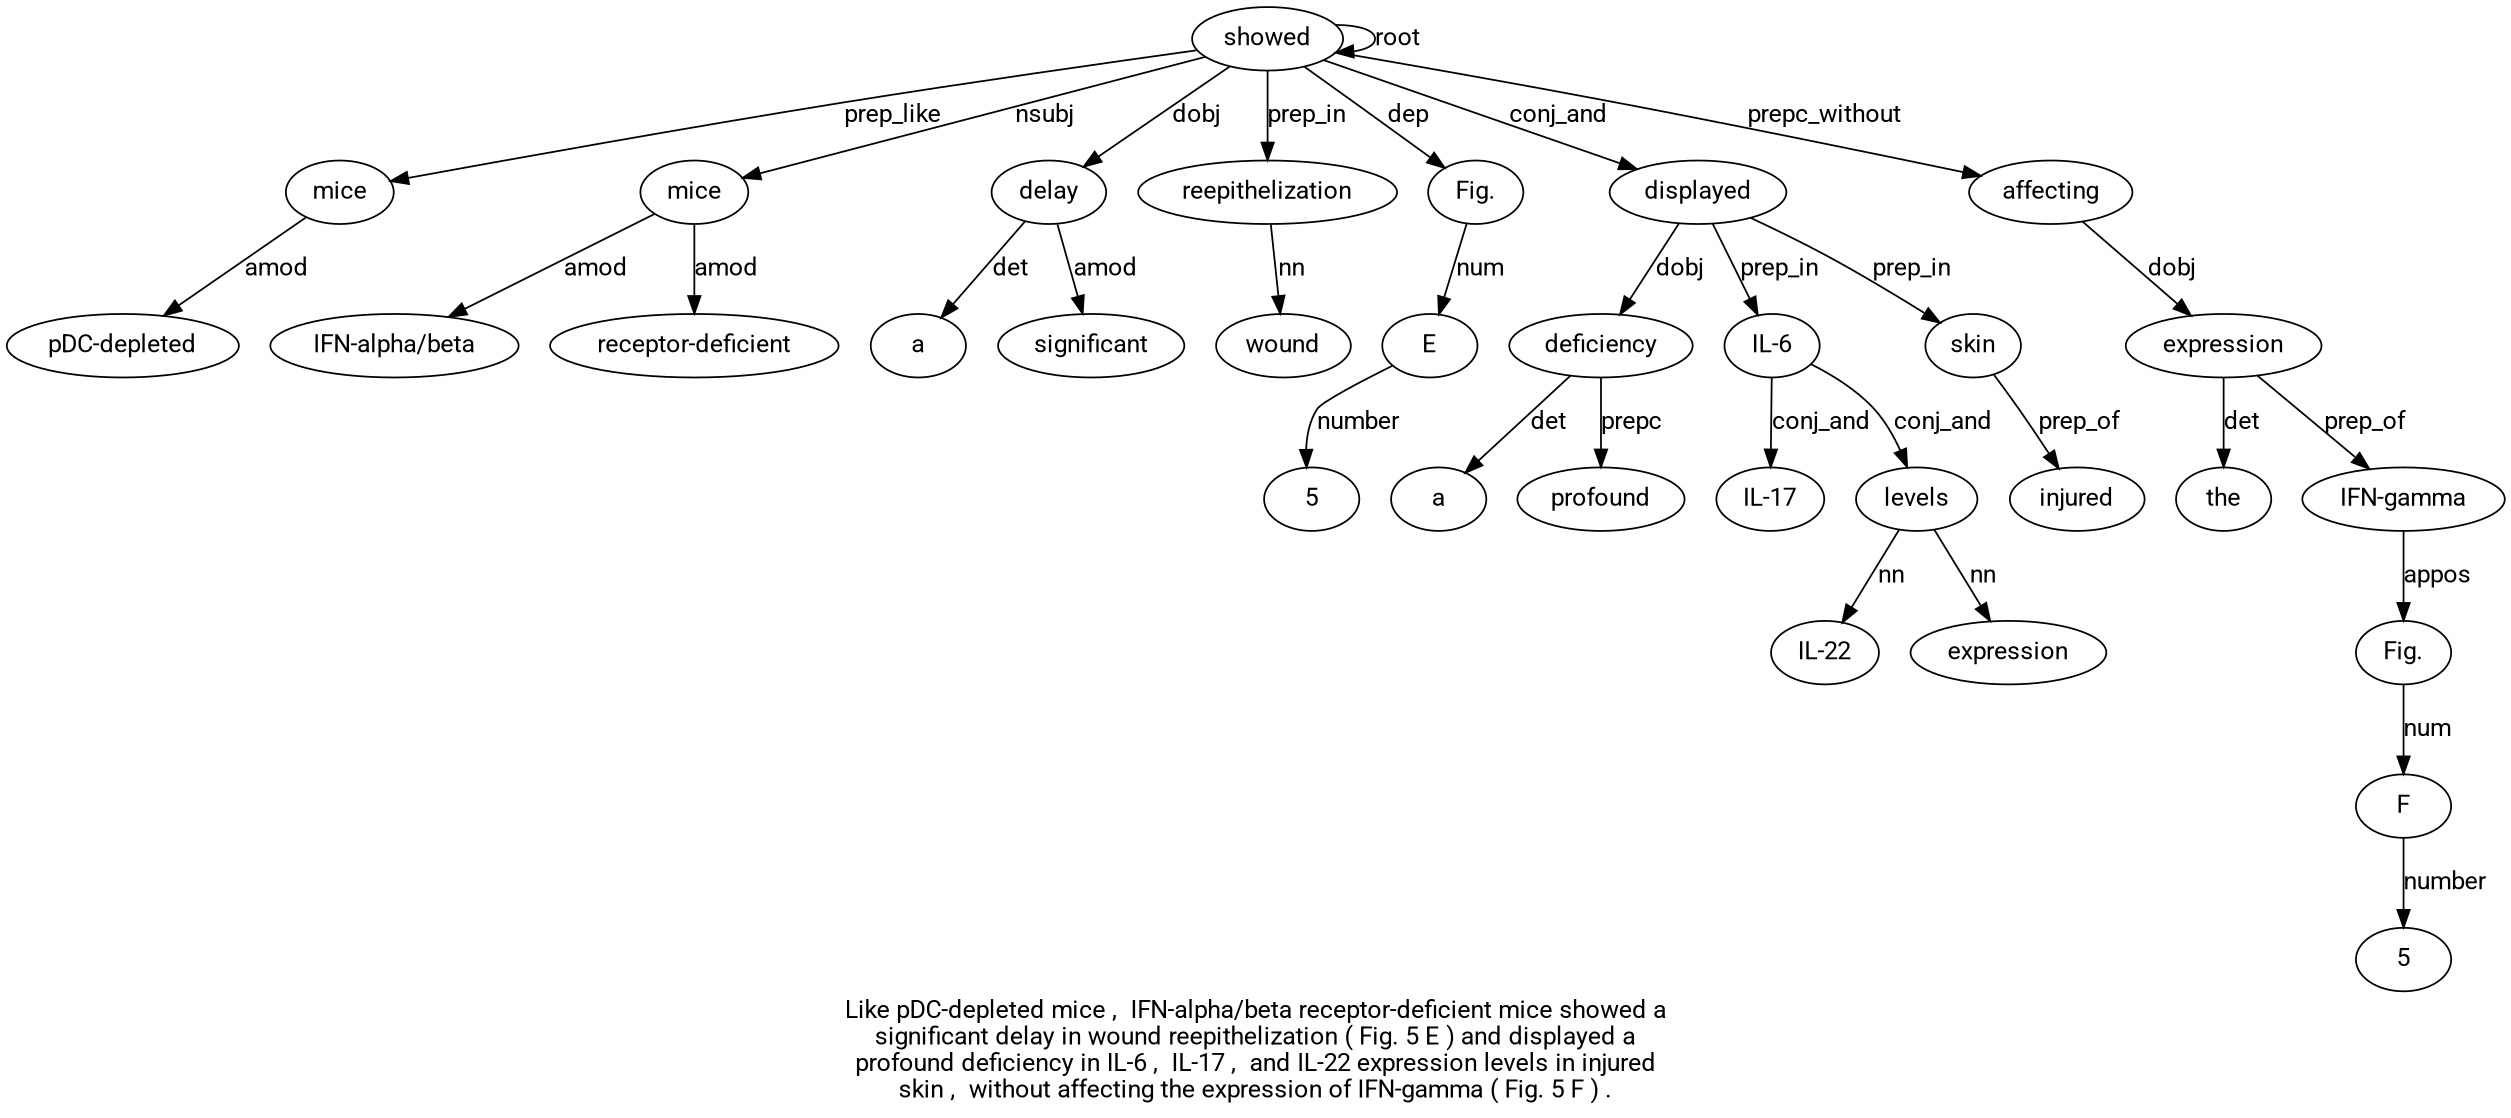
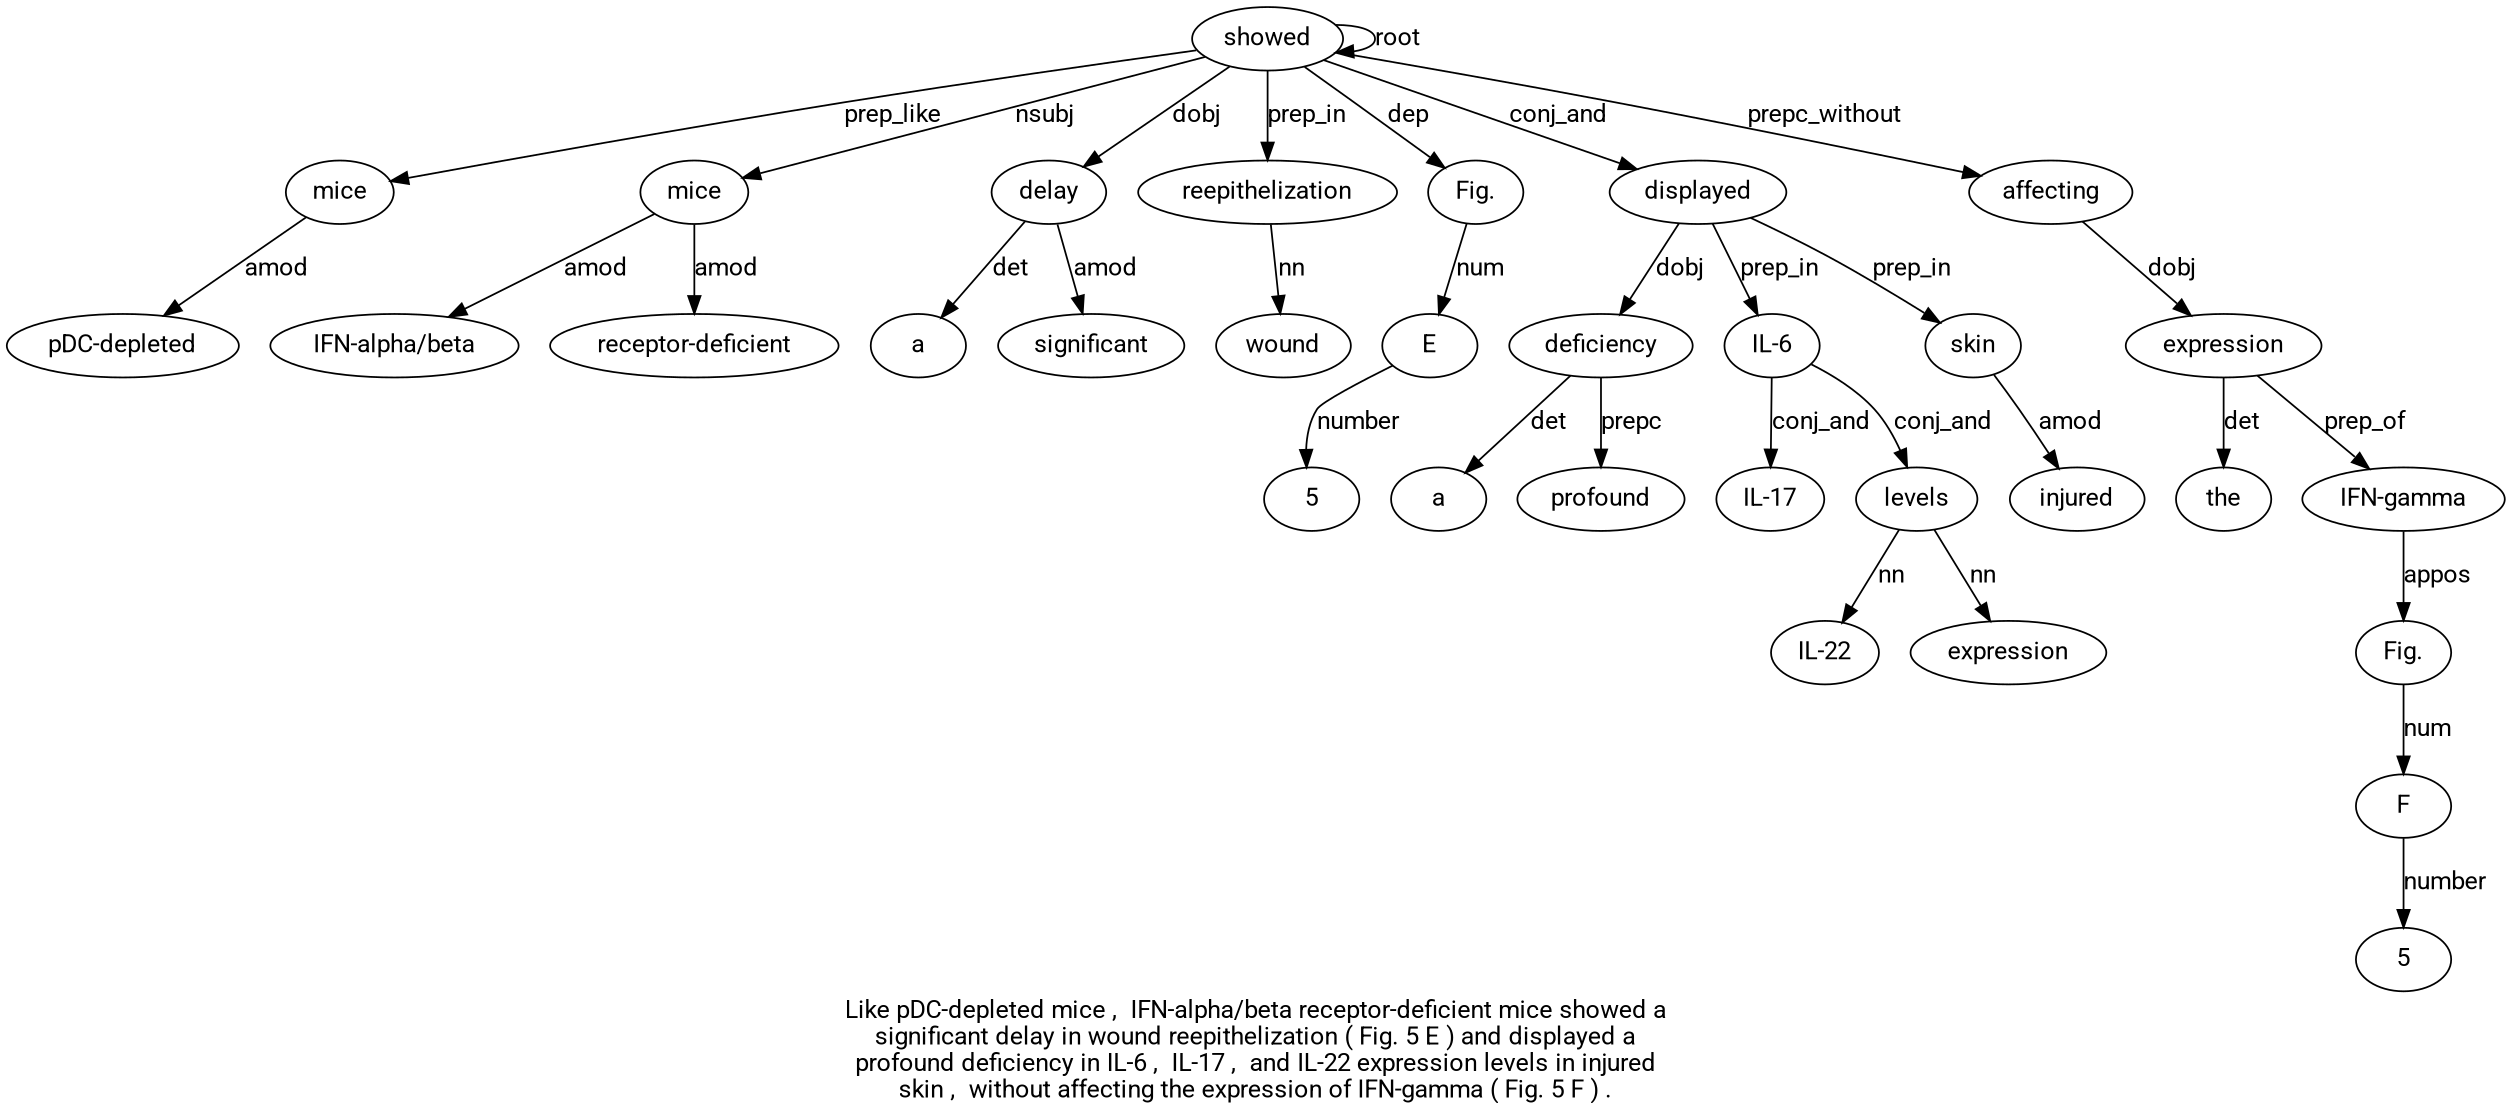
(2079, 422) -> (2071, 422)
